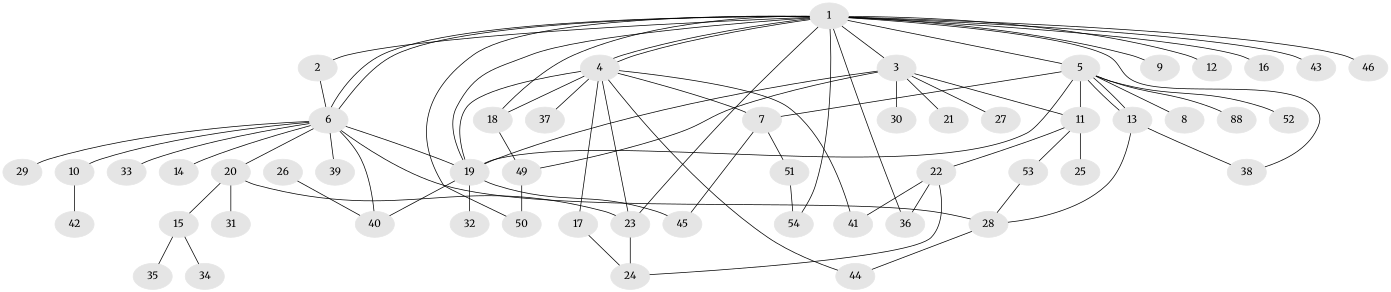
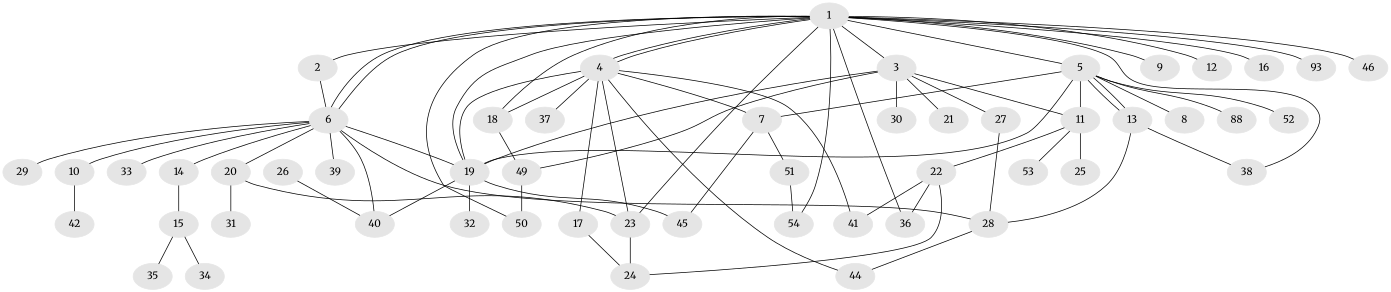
(1316, 68) -> (1316, 68)
(205, 198) -> (179, 198)
(1008, 198) -> (995, 172)
